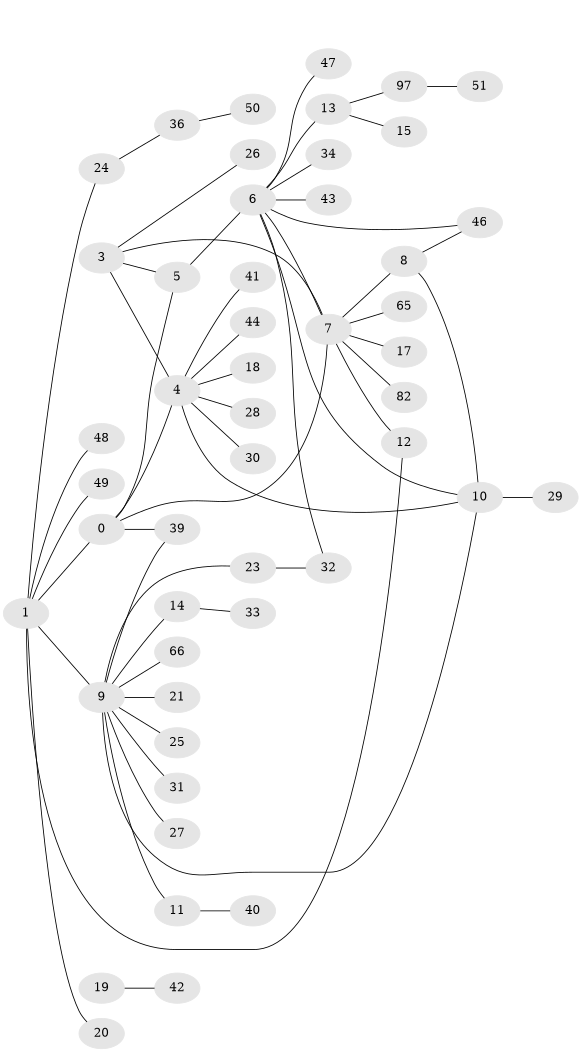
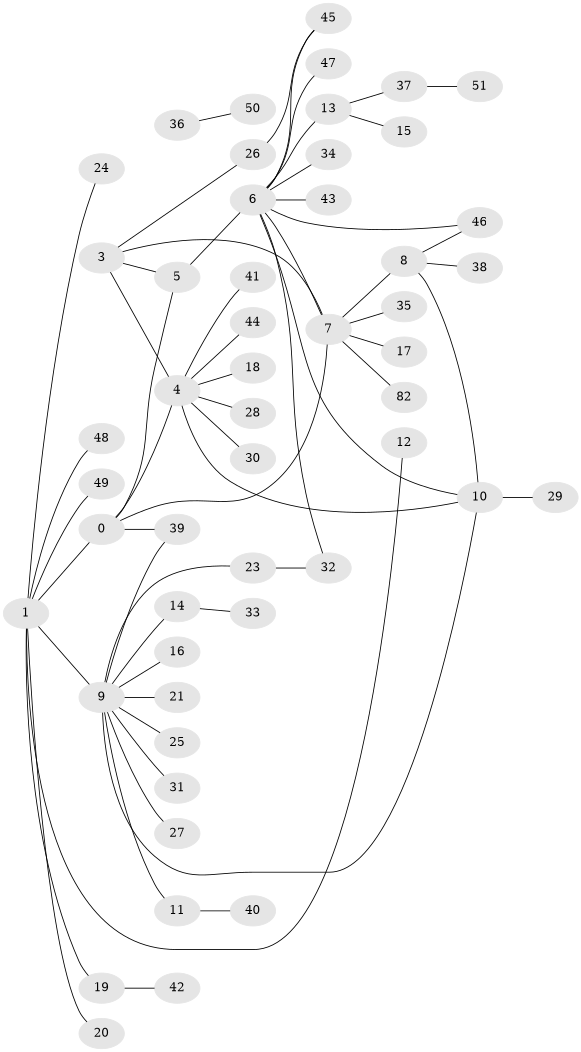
none -> (329, 18)
(404, 87) -> (404, 87)
(140, 147) -> none
none -> (480, 268)
(404, 307) -> (404, 307)
(361, 389) -> none
(177, 652) -> (177, 652)
none -> (37, 806)
